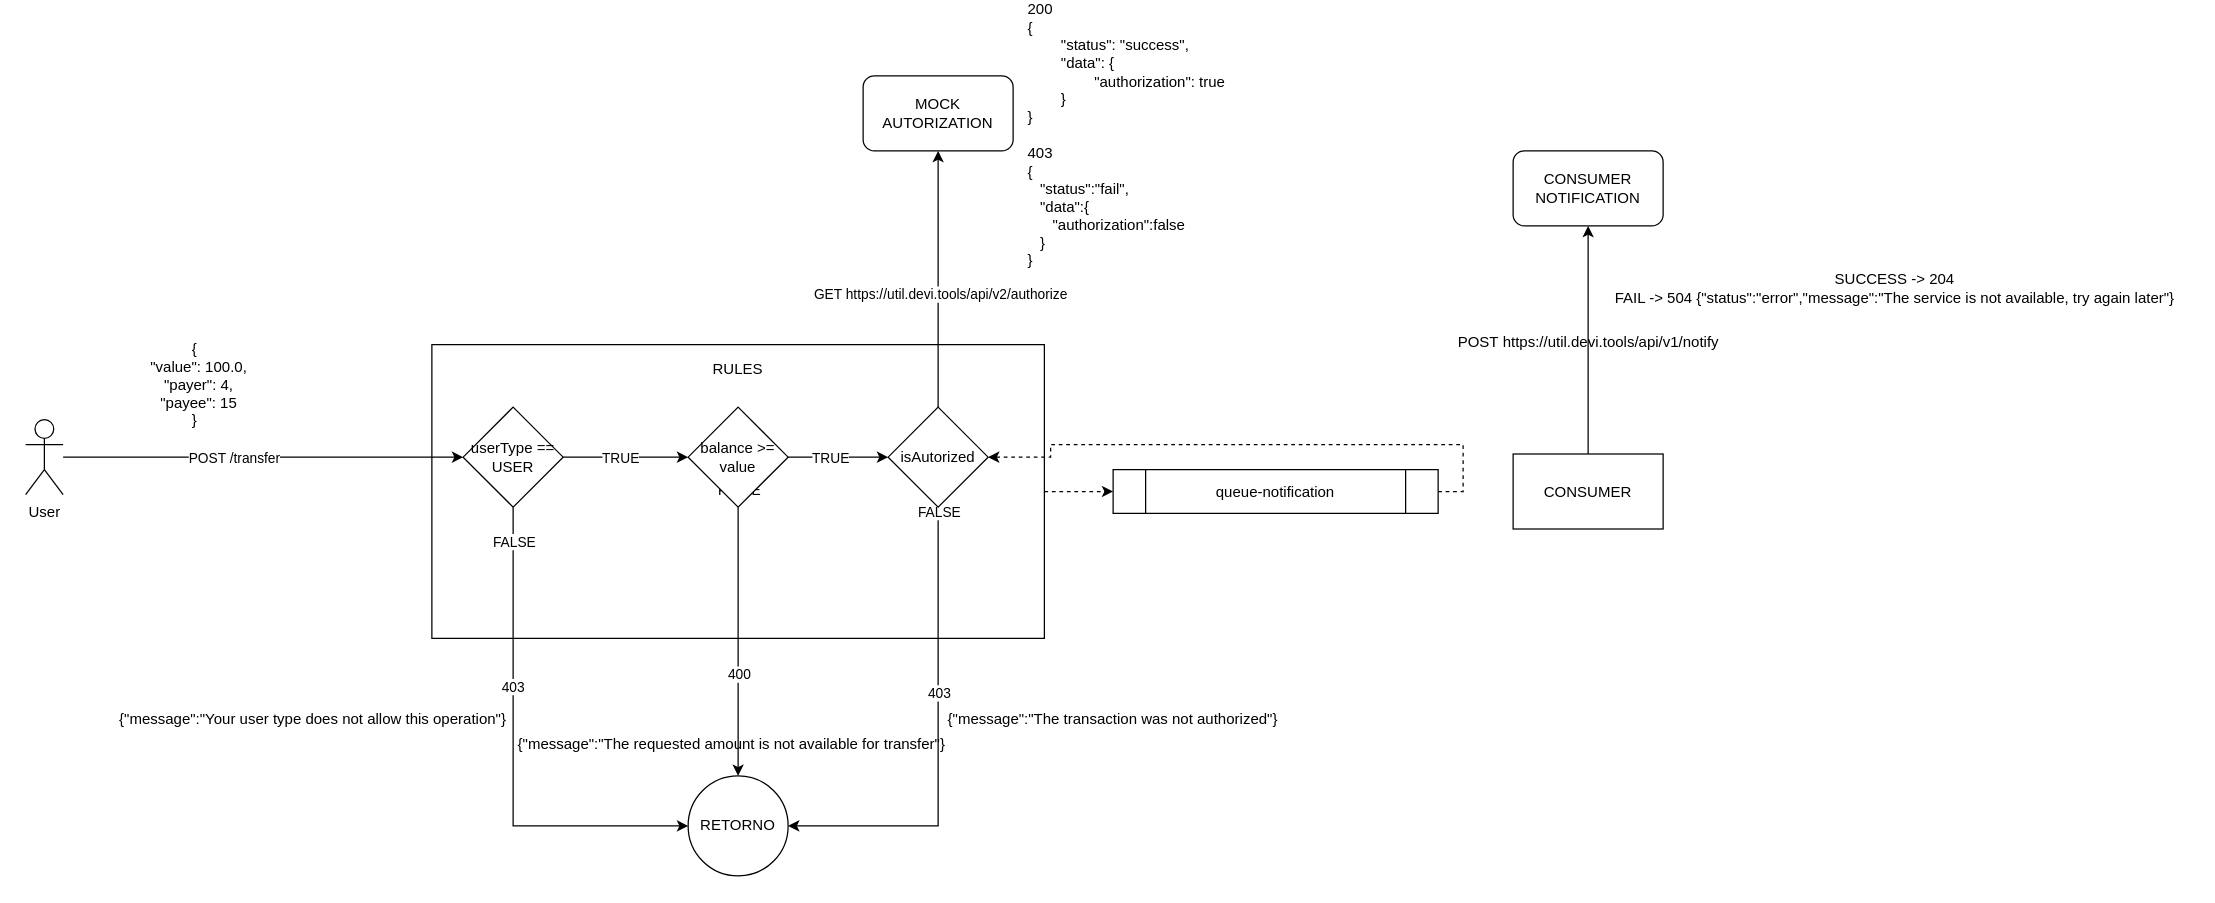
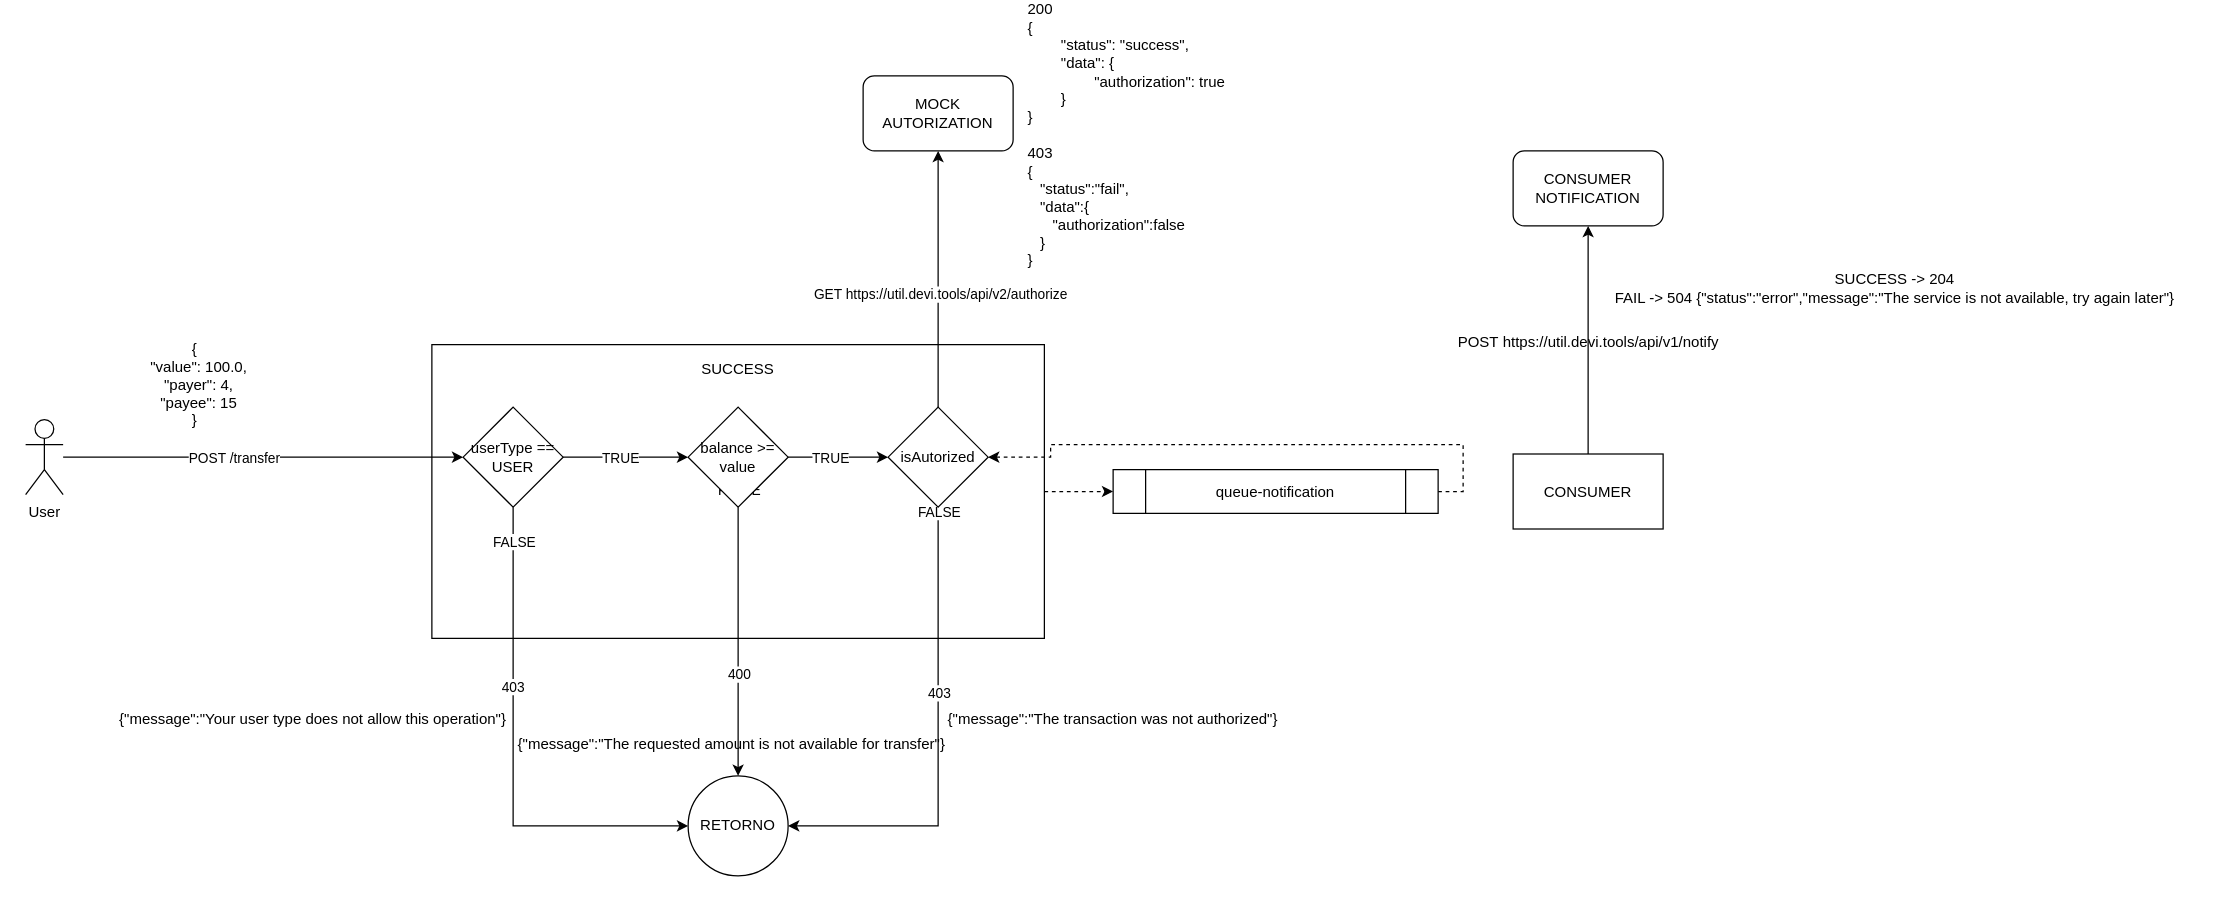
(738, 369) -> (738, 369)
